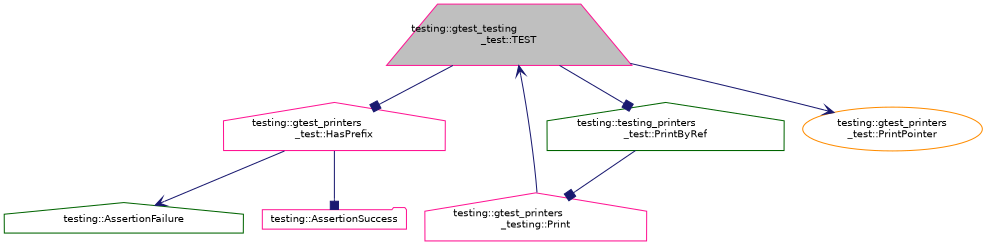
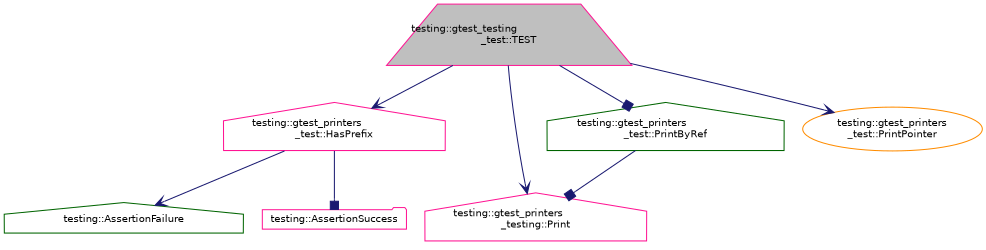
(417, 84) -> (417, 84)
(666, 129) -> (666, 129)
(530, 134) -> (515, 125)
